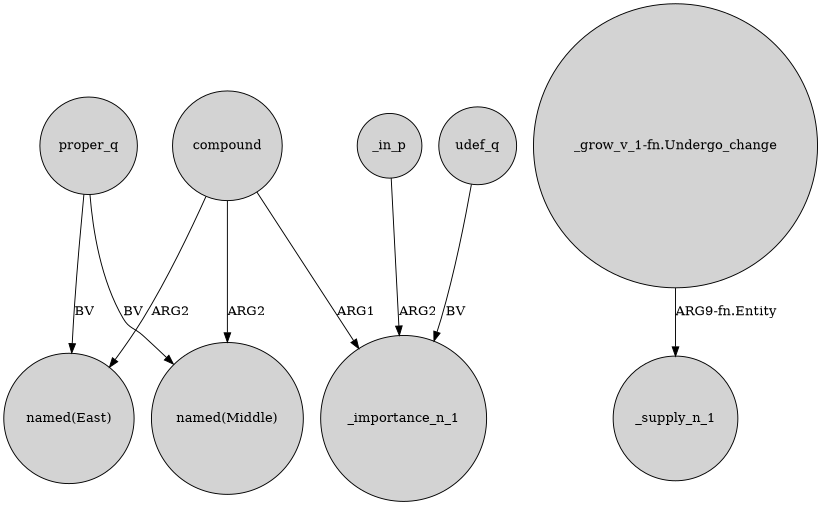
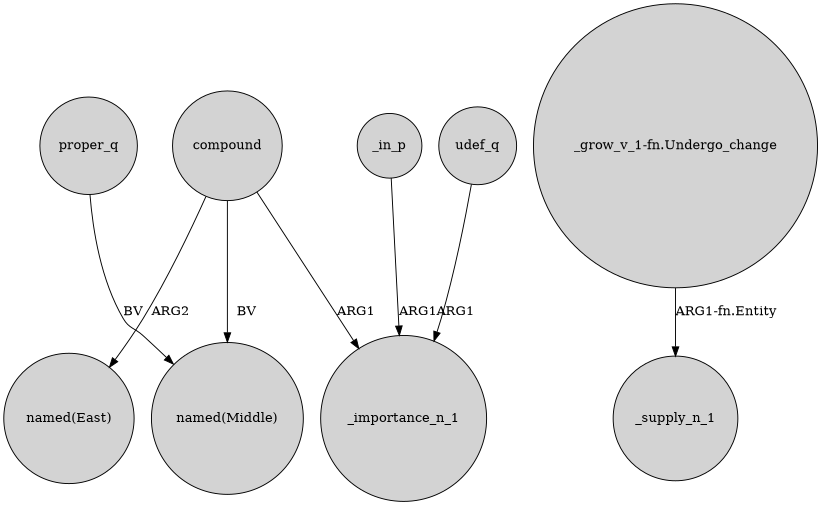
(77, 269) -> none
(247, 312) -> (247, 312)
(418, 312) -> (418, 312)
(456, 312) -> (456, 312)
(727, 312) -> (727, 312)
